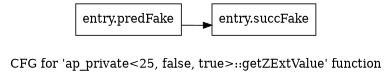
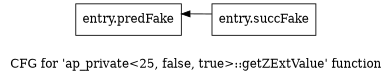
(192, 25) -> (201, 14)
